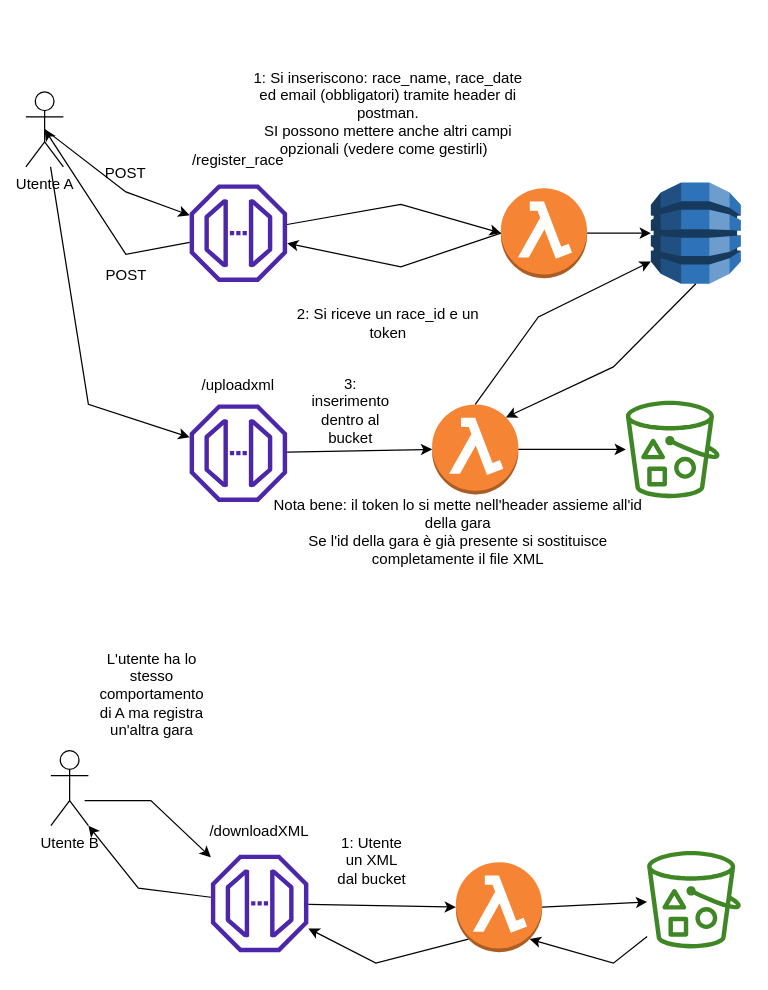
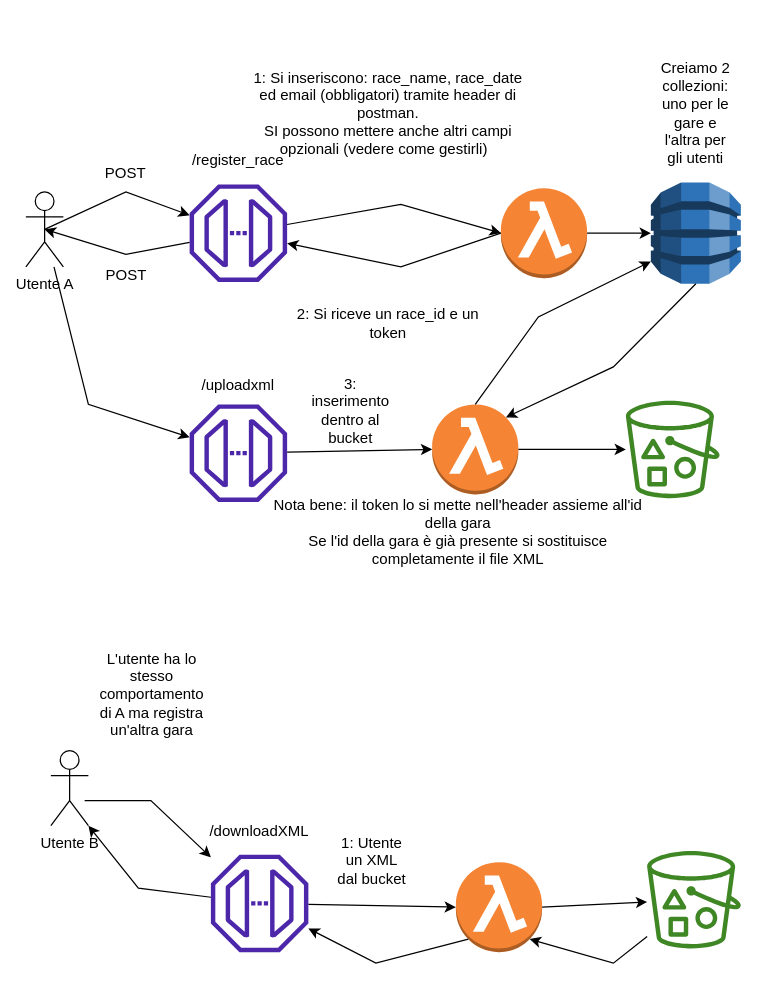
none -> (696, 113)
(44, 129) -> (44, 229)
